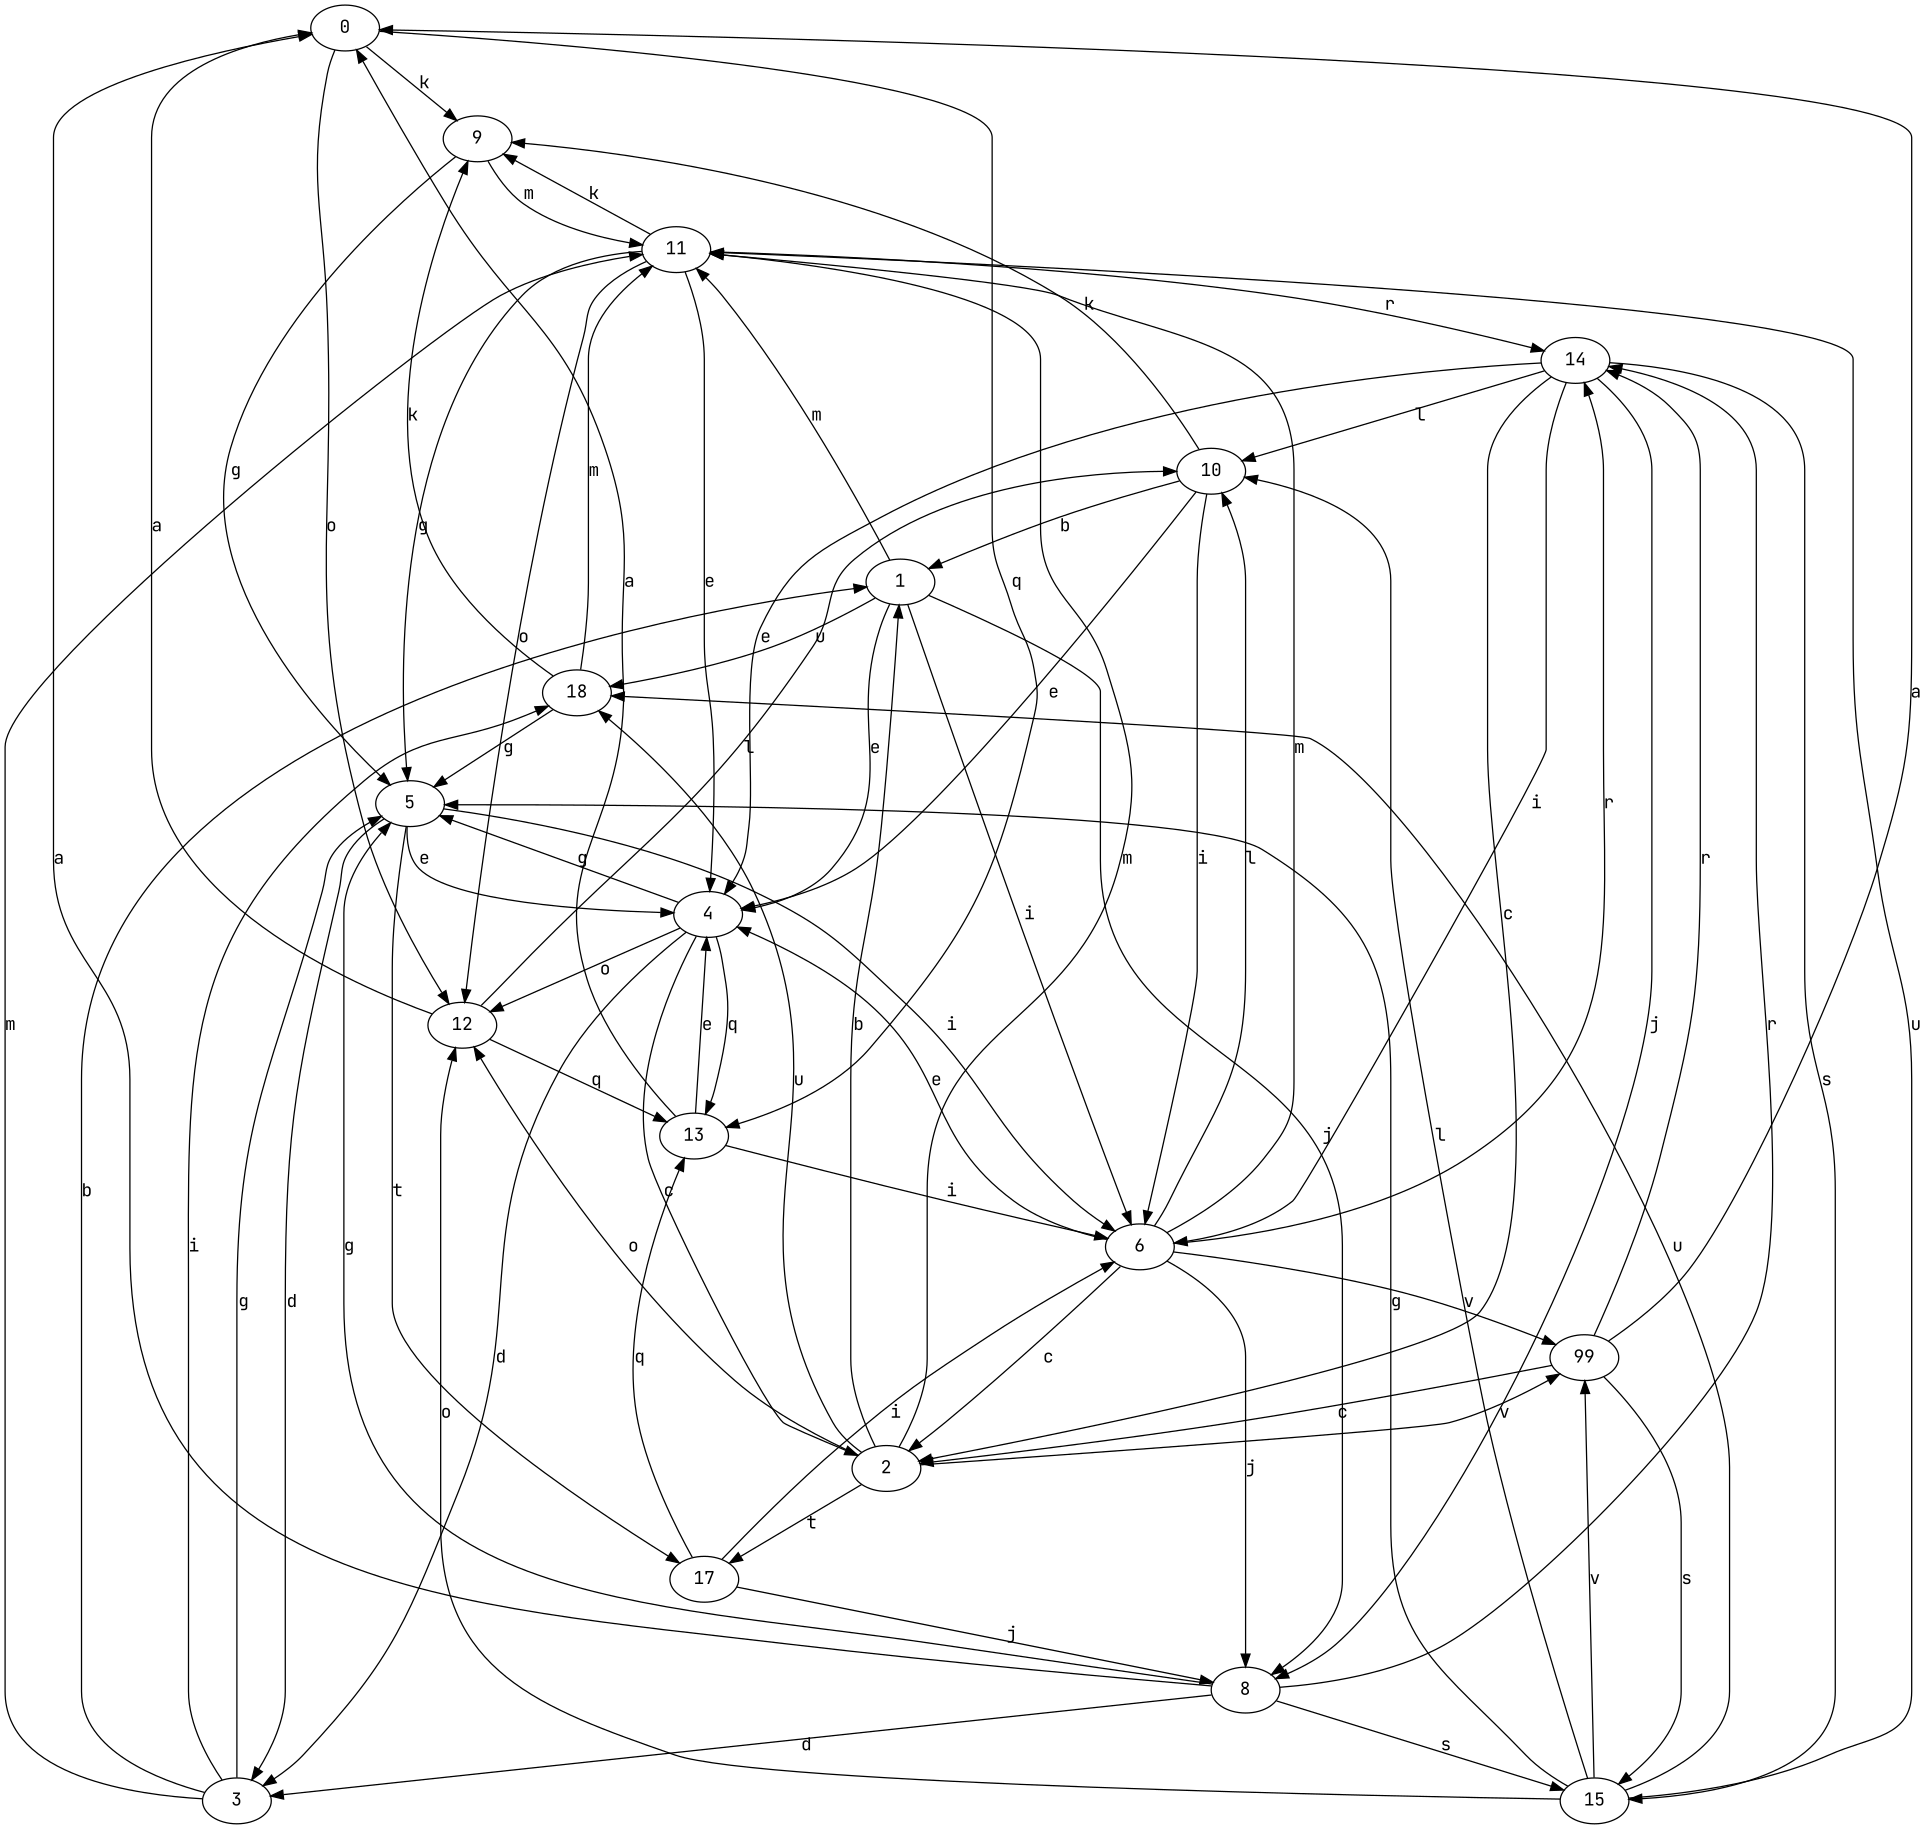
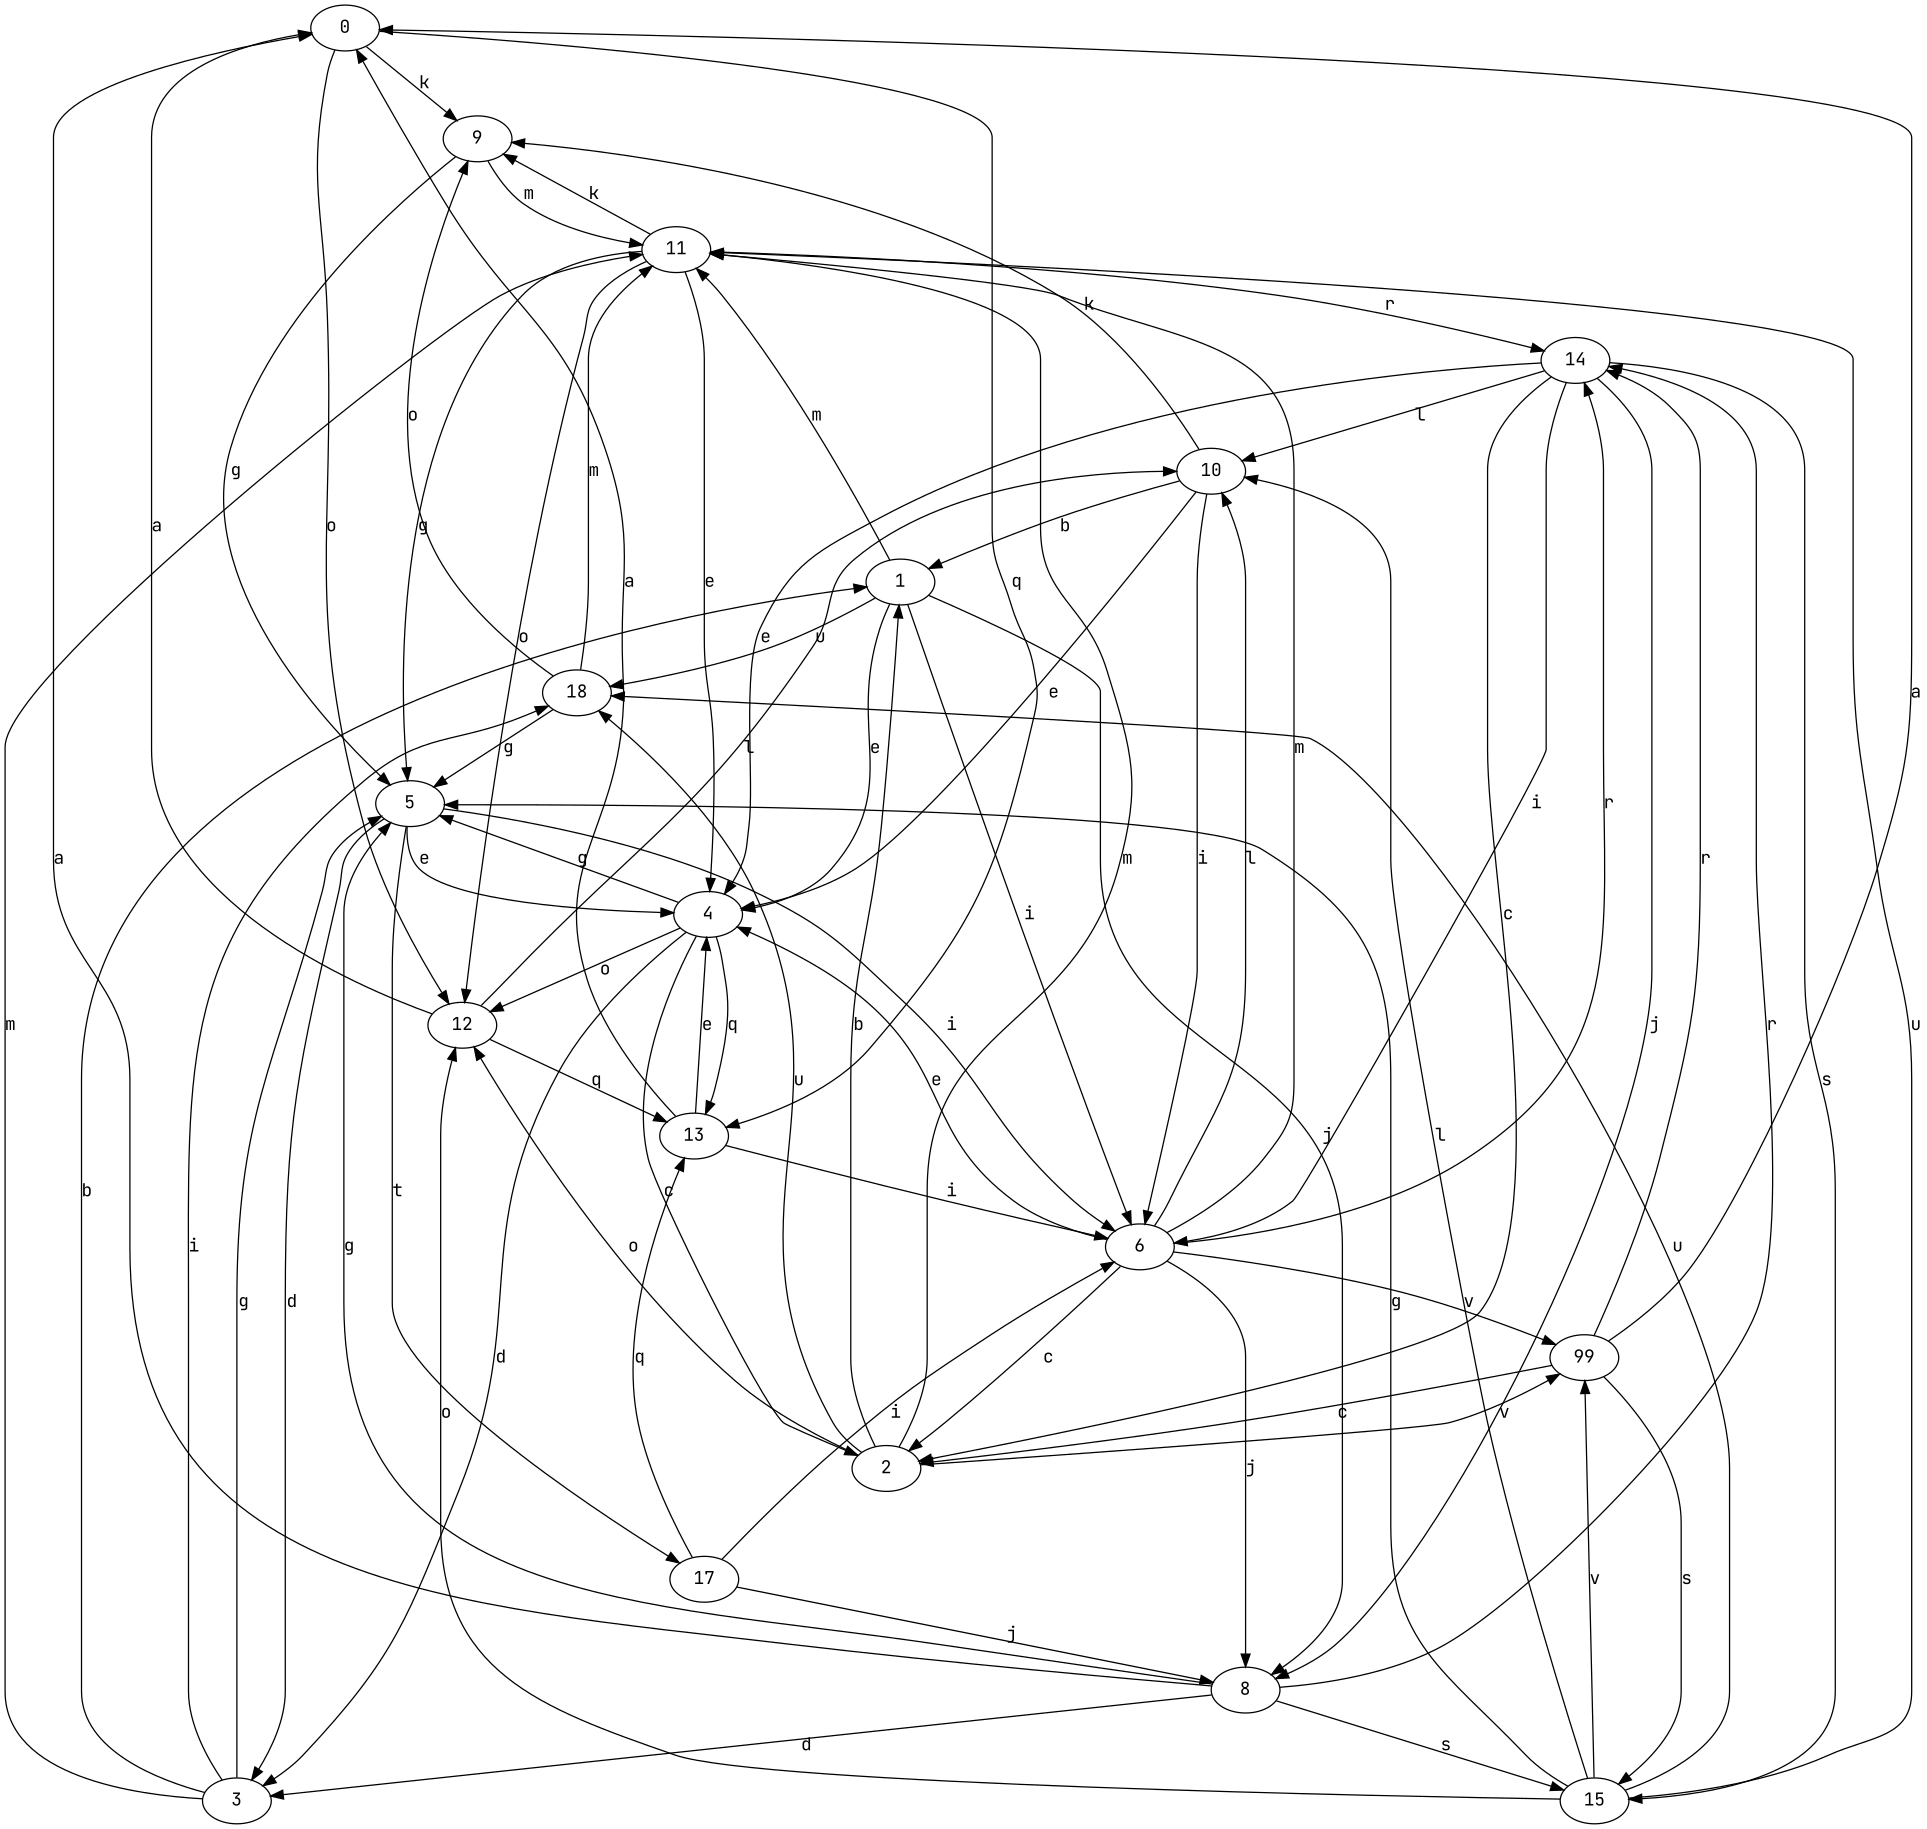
(413, 416) -> (413, 416)
(801, 1520) -> none
